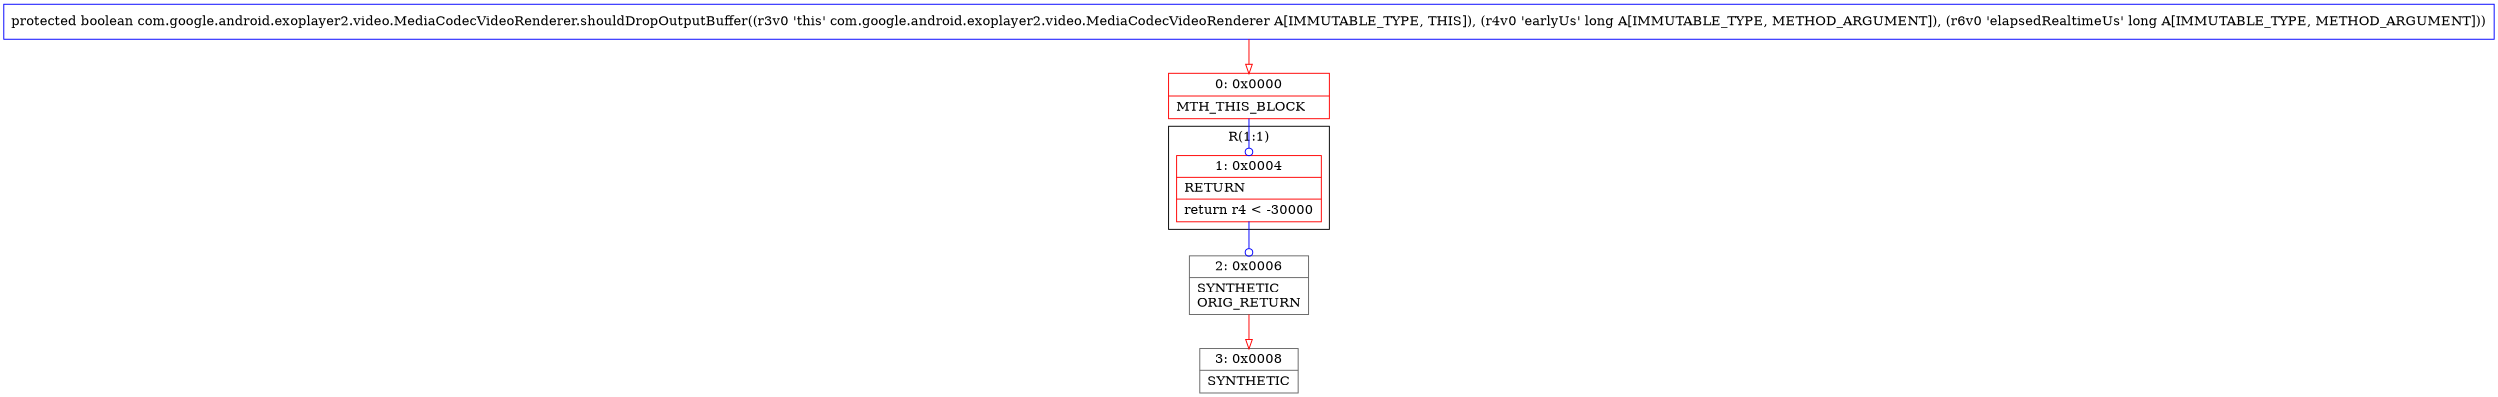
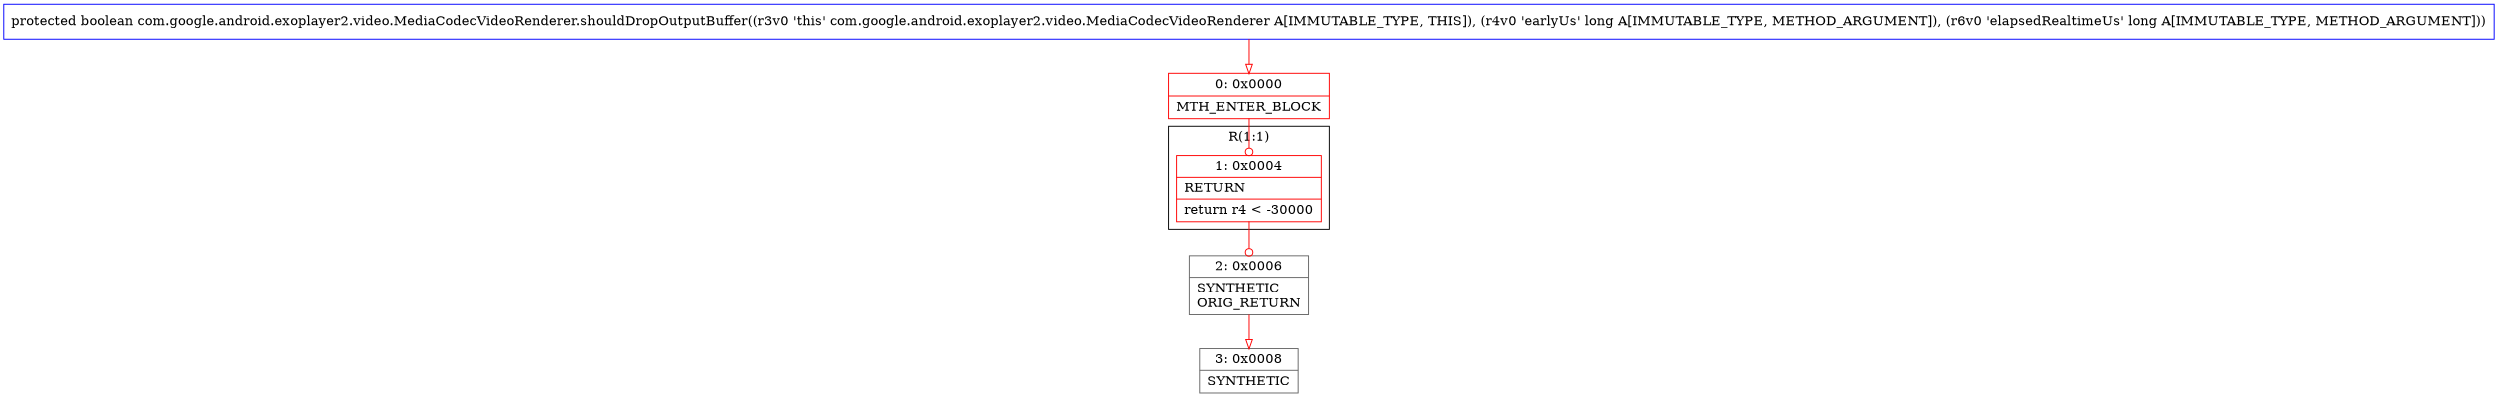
(1241, 107) -> (1249, 107)
(1249, 133) -> (1249, 133)
(1249, 236) -> (1249, 236)
